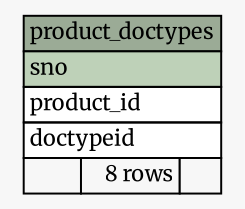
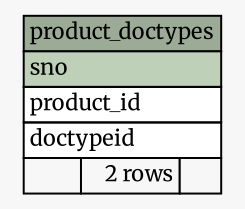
(139, 175) -> (139, 175)
